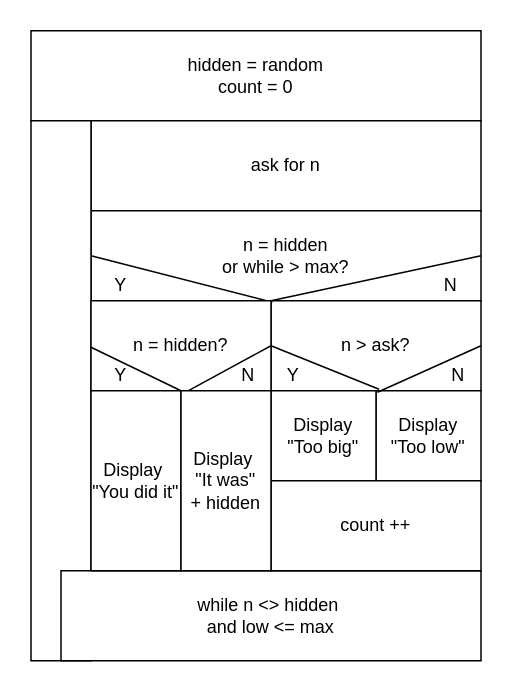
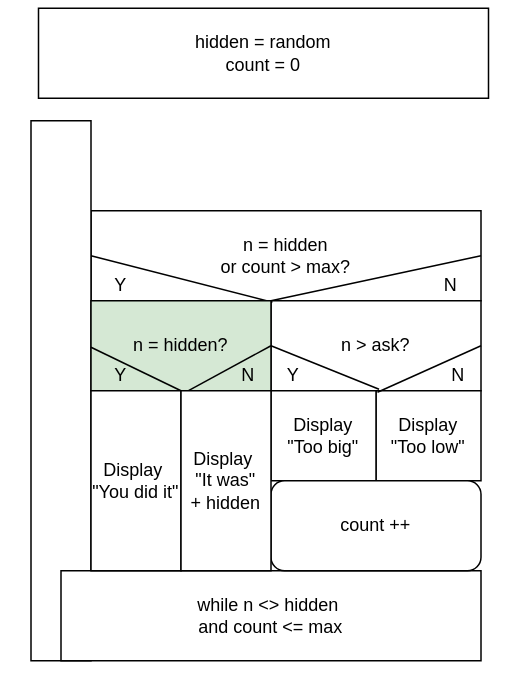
(256, 76) -> (263, 53)
(286, 166) -> none
(286, 256) -> (286, 256)
(181, 346) -> (181, 346)
(376, 526) -> (376, 526)
(271, 616) -> (271, 616)
